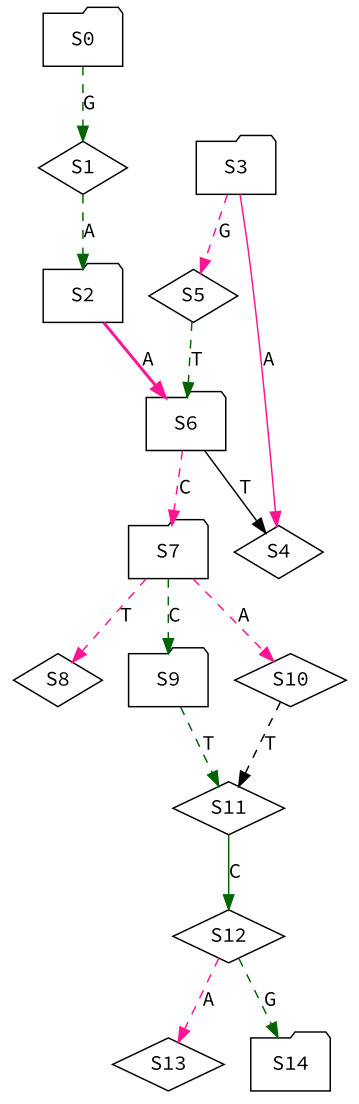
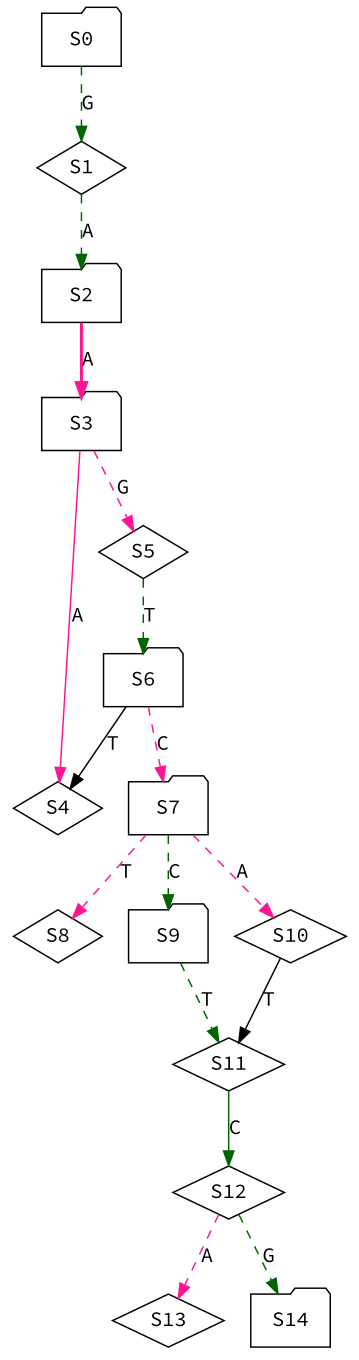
(130, 354) -> (81, 353)
(263, 738) -> (263, 994)
